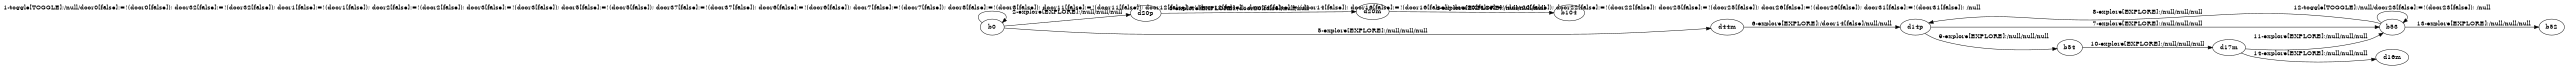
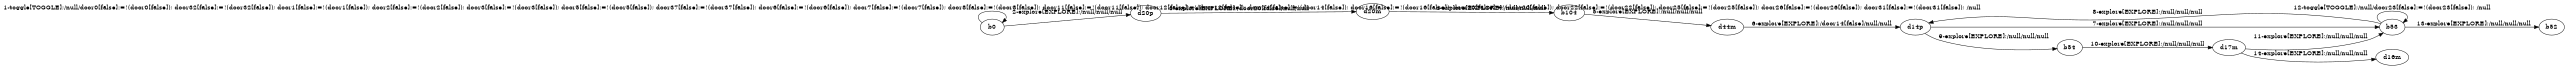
(1355, 34) -> (1646, 20)
